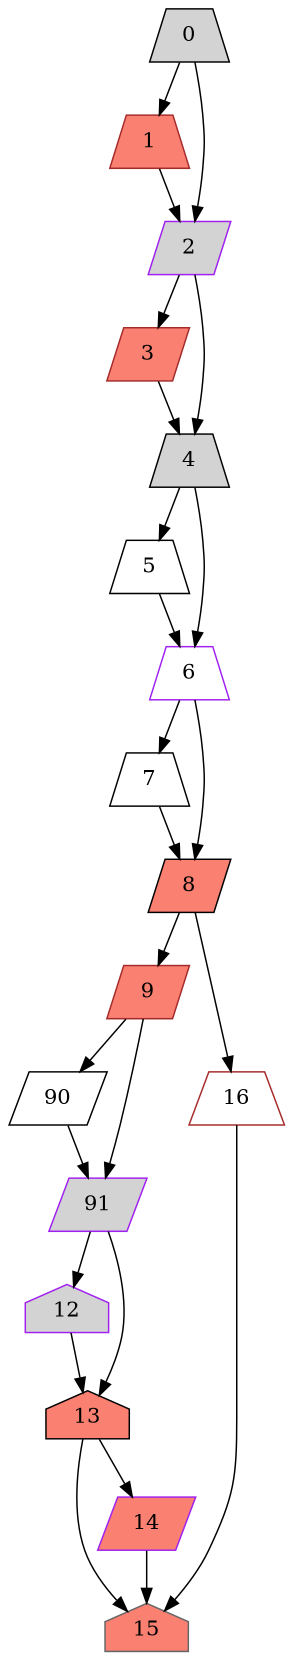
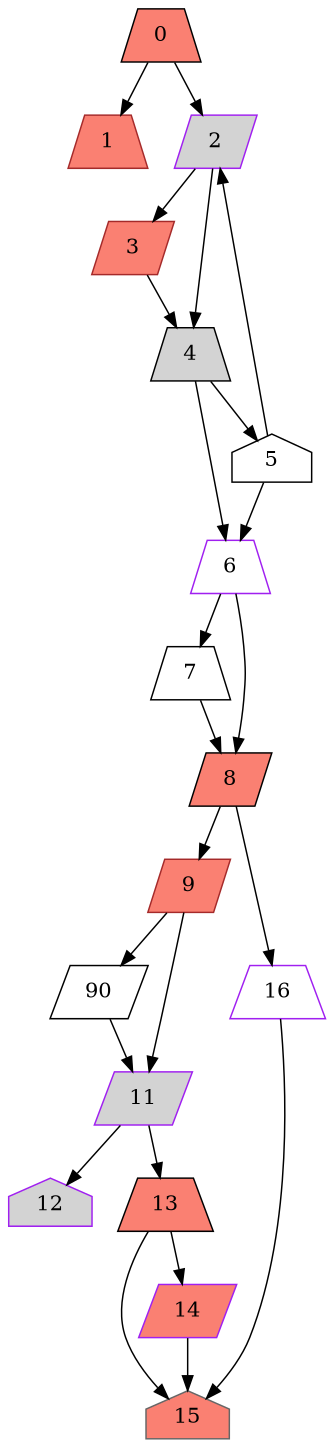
(189, 35) -> (161, 35)
(167, 188) -> (245, 310)
(150, 567) -> (272, 461)
(237, 1098) -> (278, 992)
(98, 1205) -> (143, 1098)
(76, 1355) -> none
(88, 1417) -> (166, 1205)
